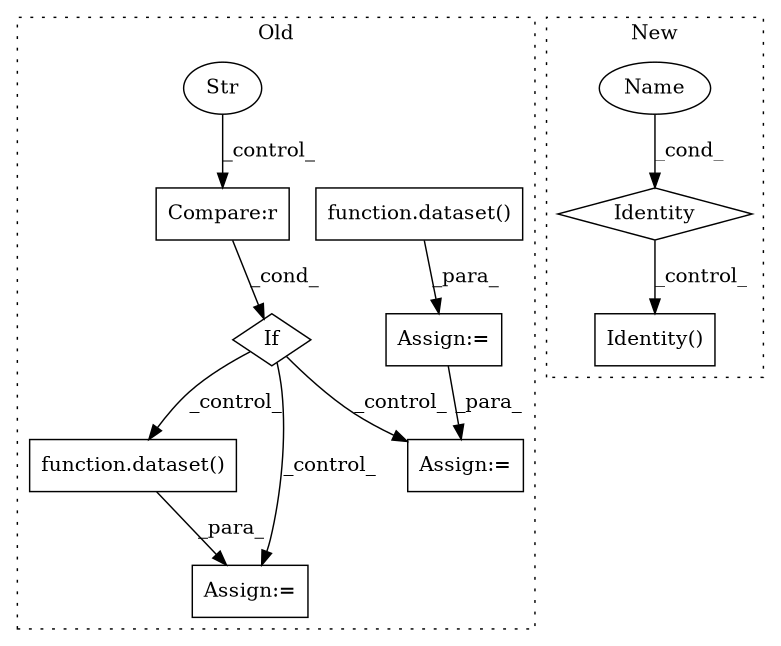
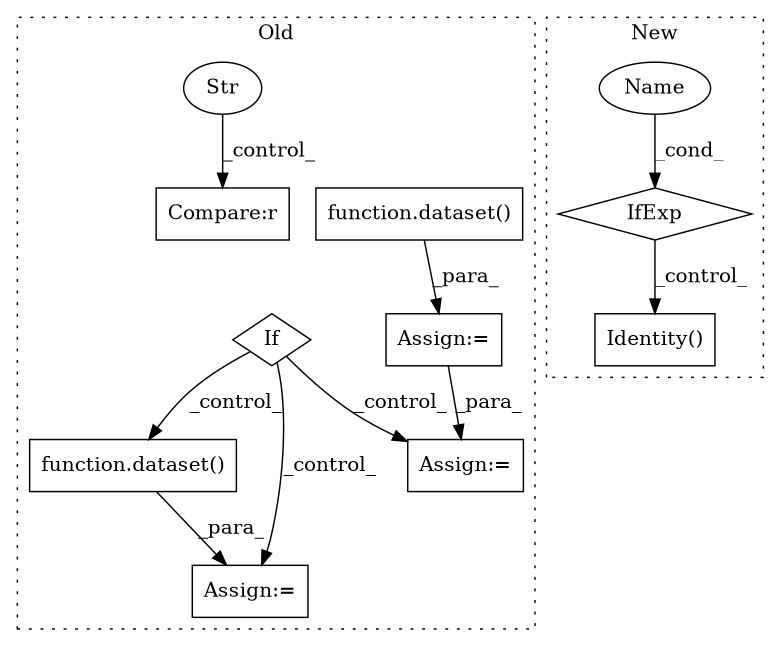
(655, 214) -> (655, 214)
(246, 273) -> none
